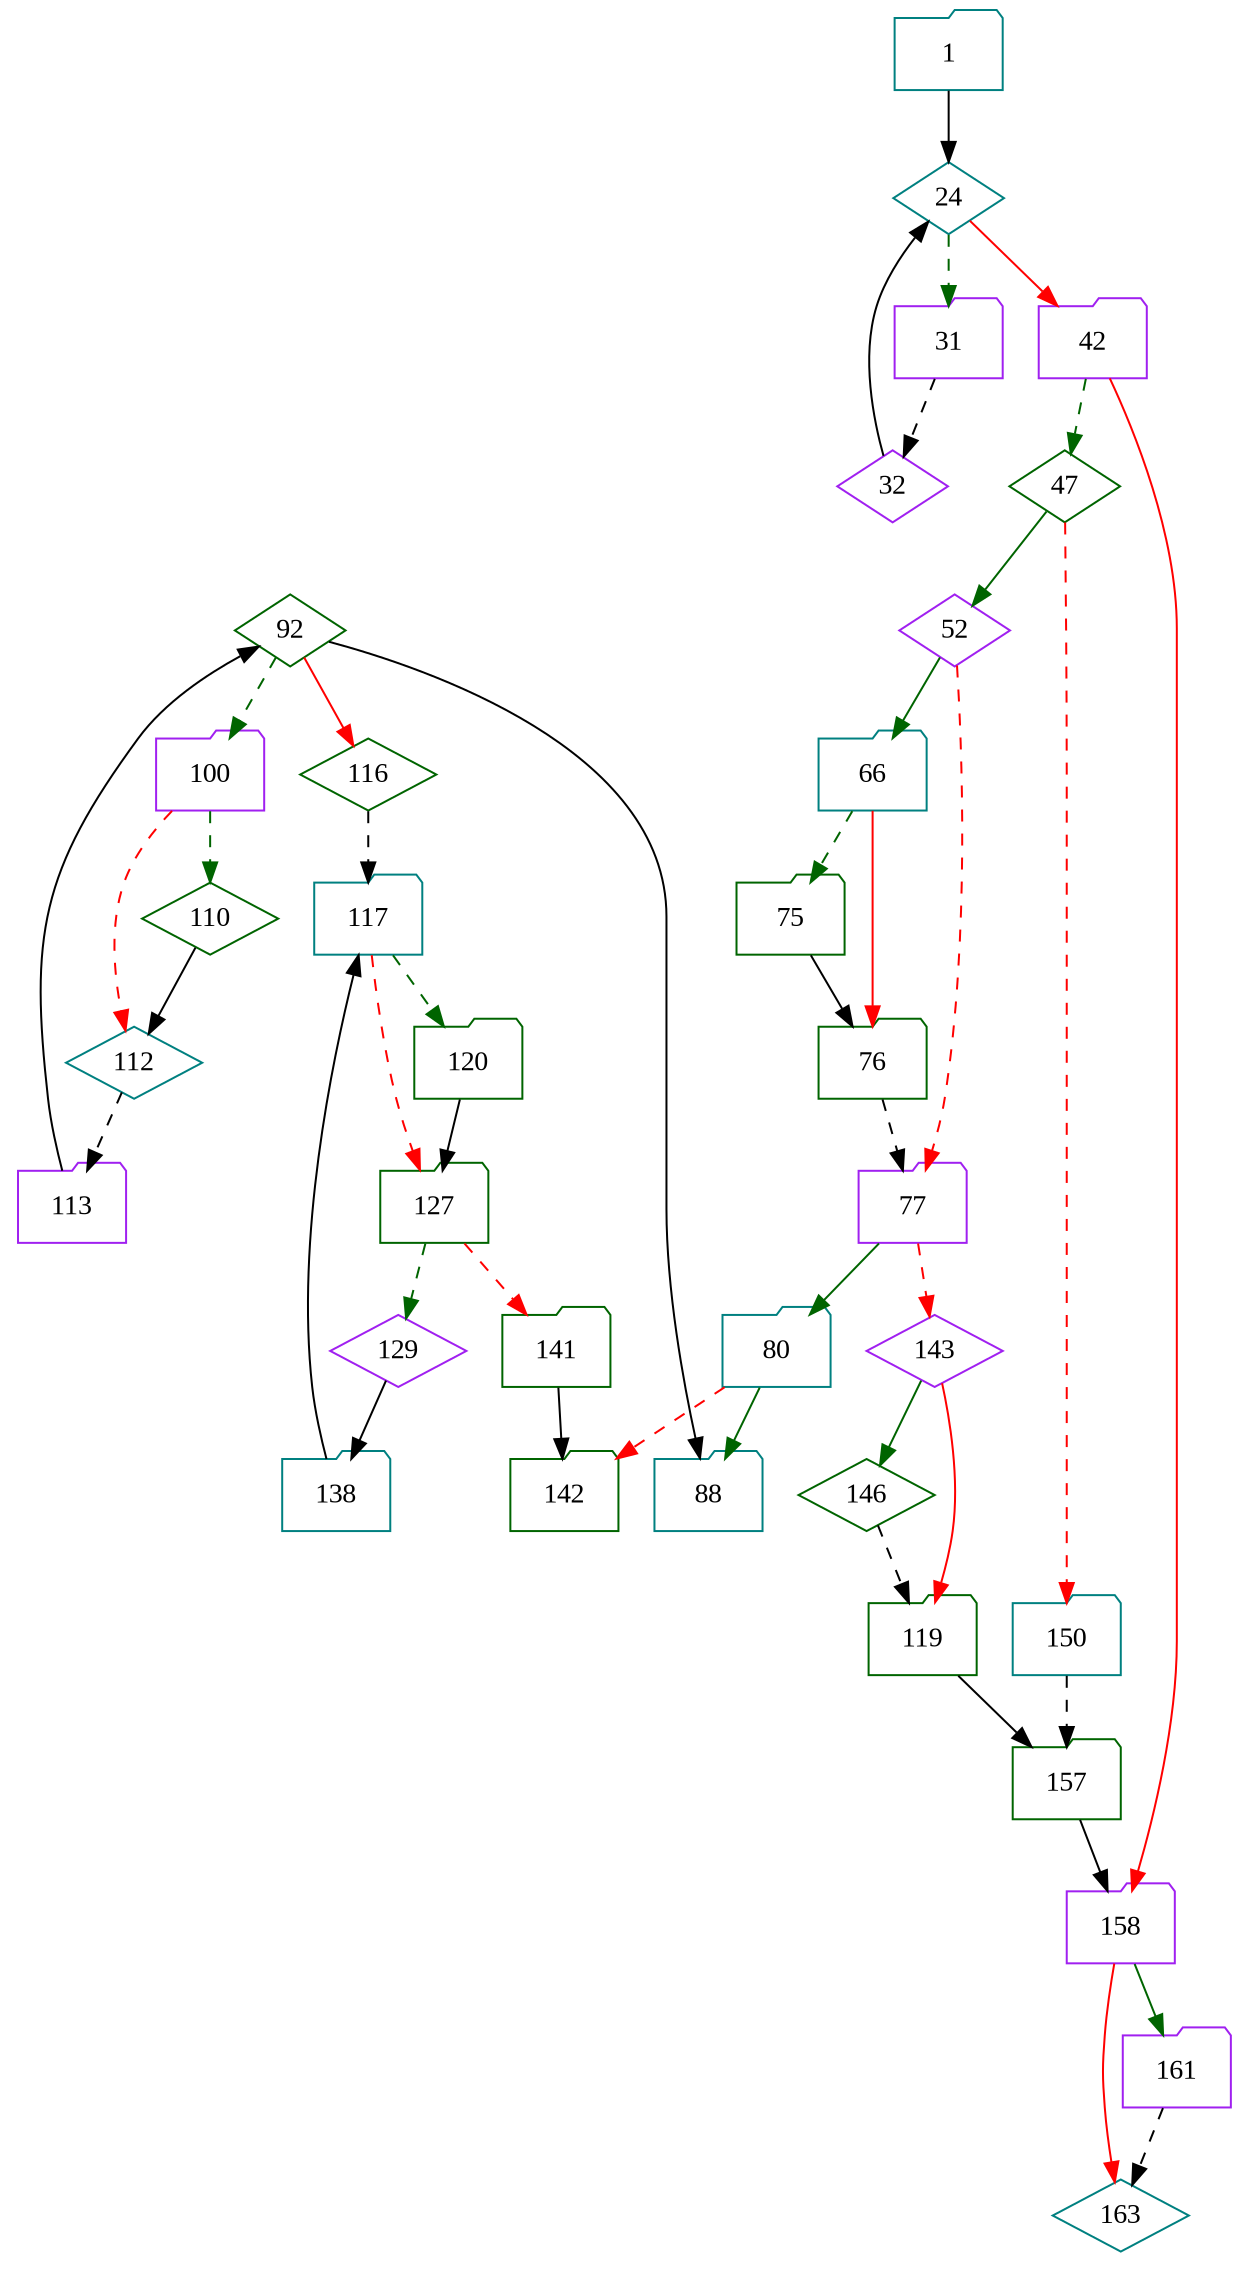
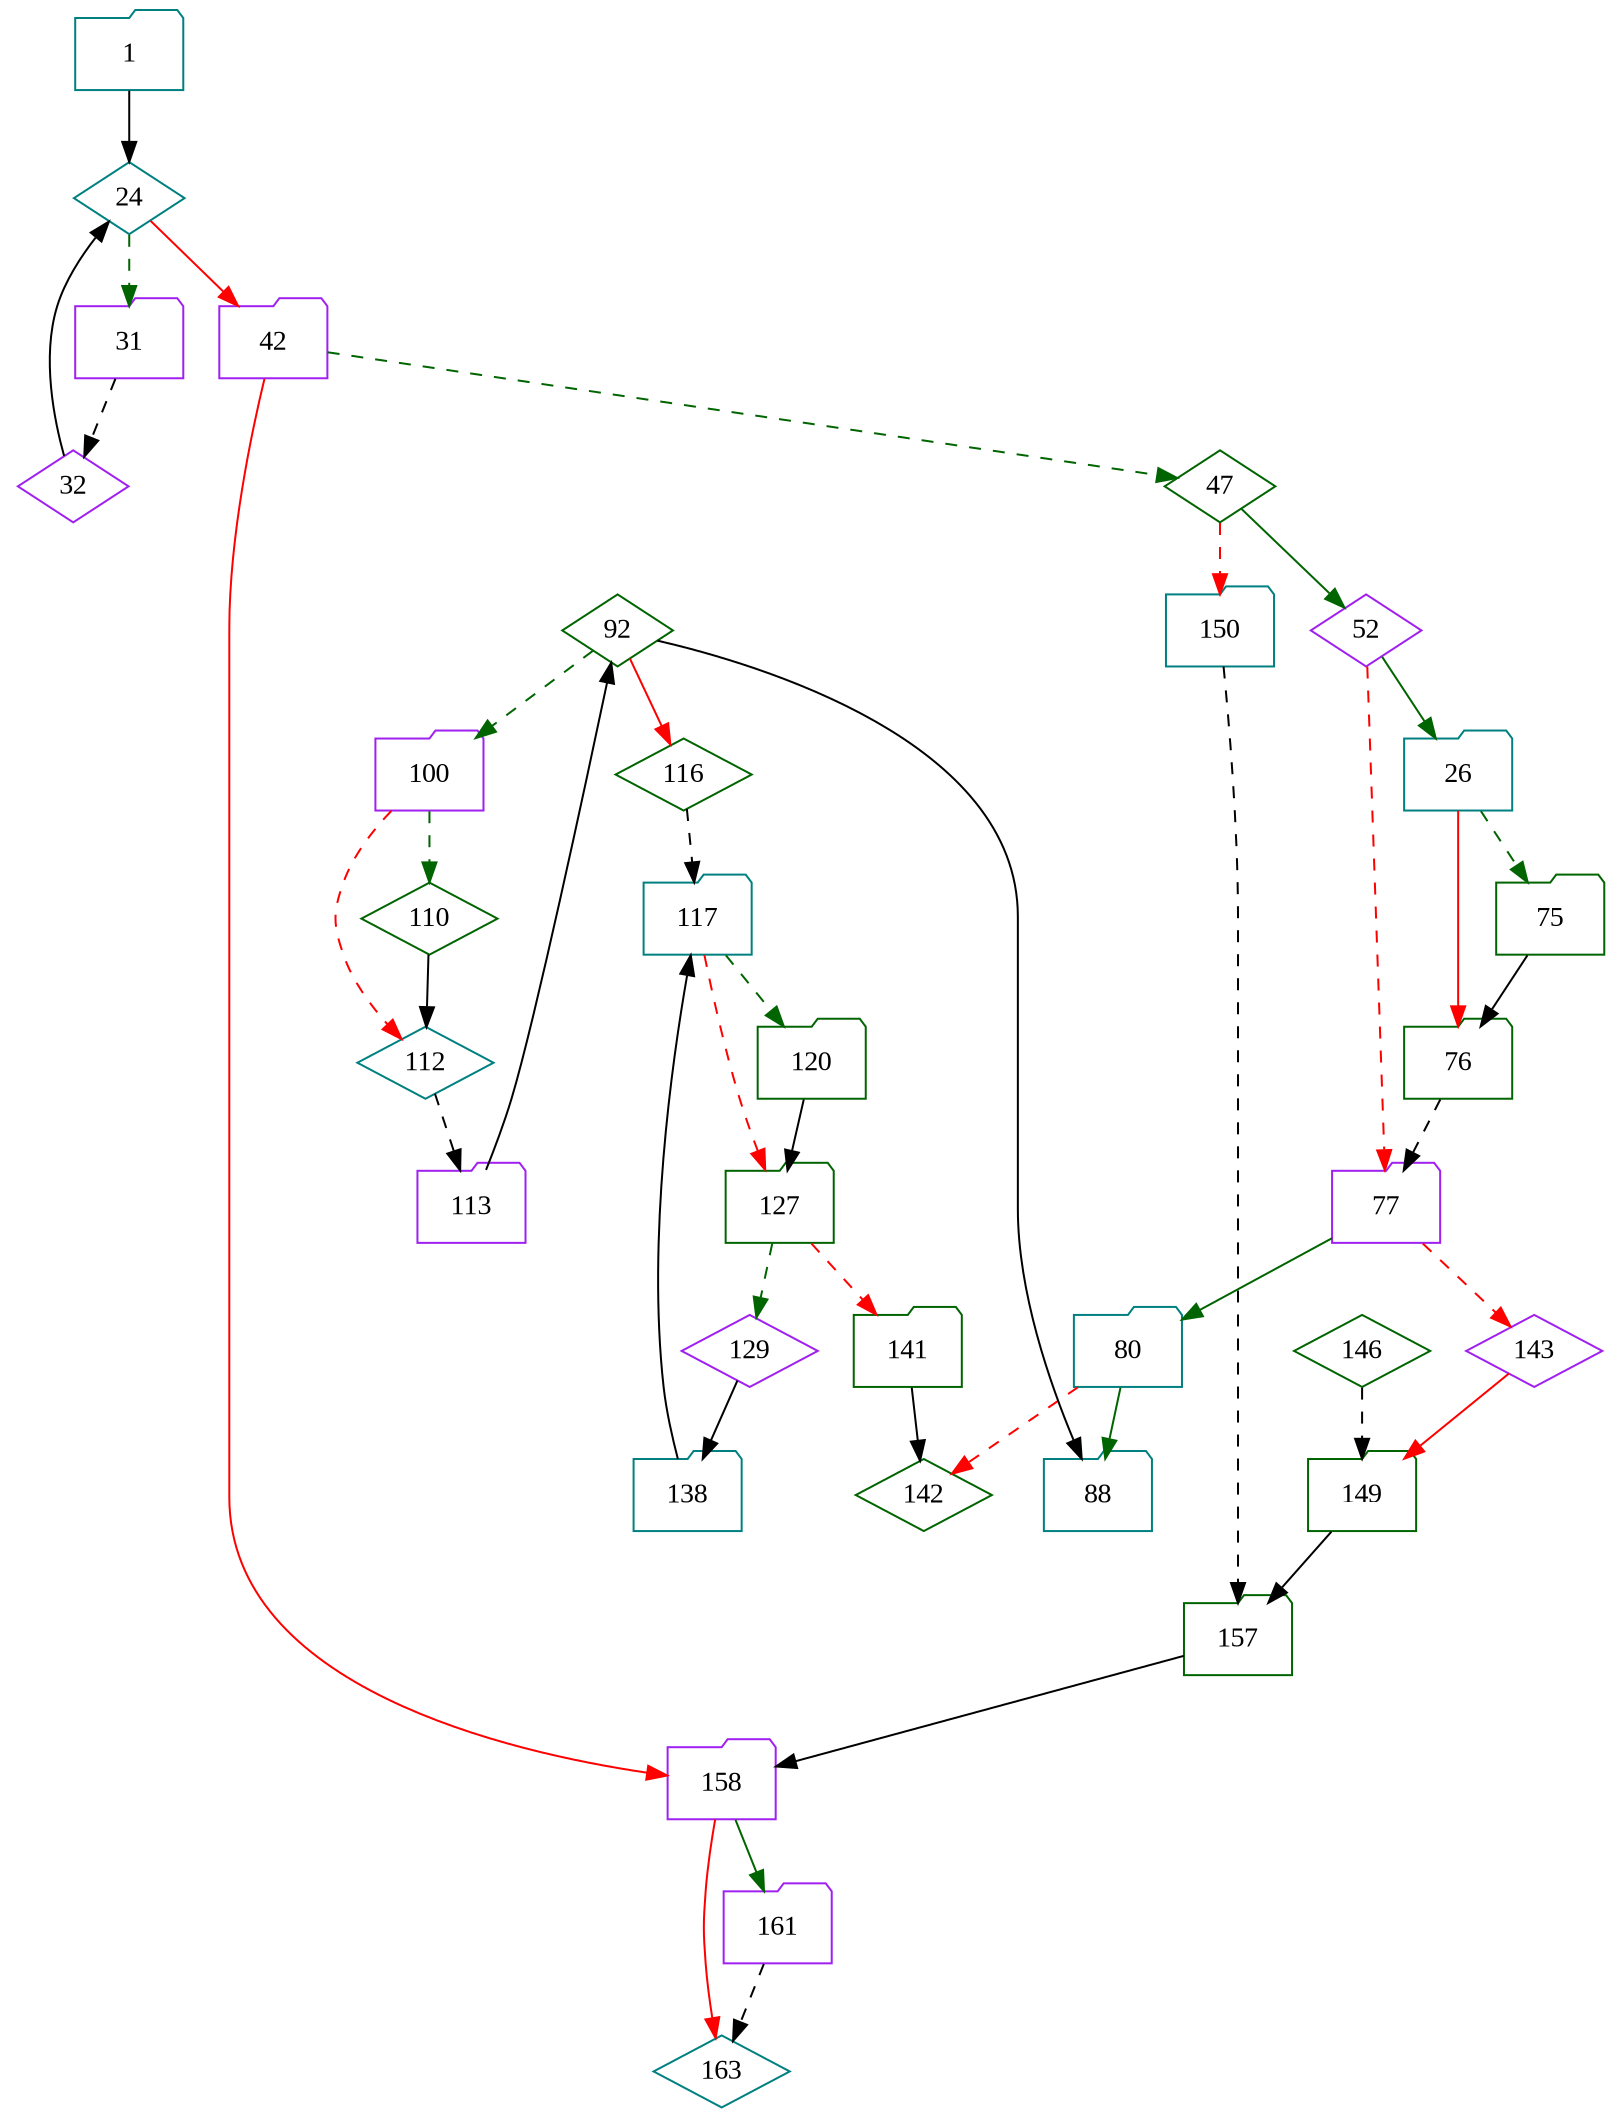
(873, 775) -> (1458, 775)
(905, 1414) -> none
(564, 1495) -> (924, 1495)
(923, 1639) -> (1362, 1495)
